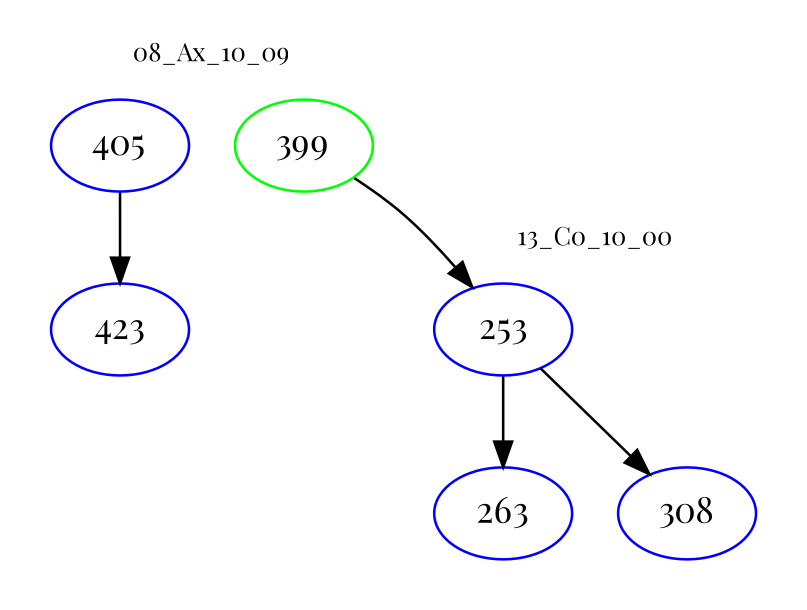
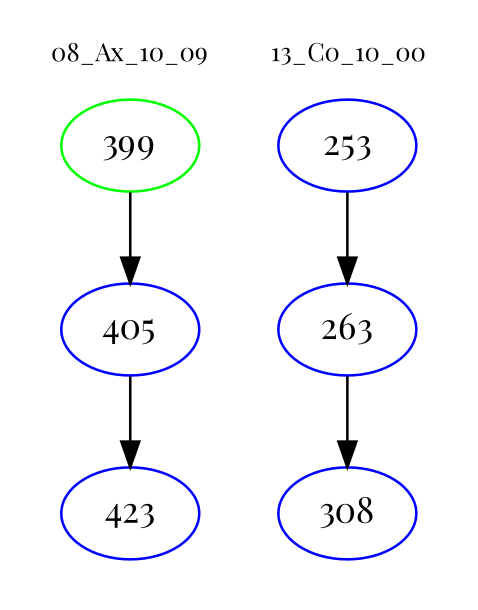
(430, 240) -> (130, 225)
(586, 412) -> (347, 409)
